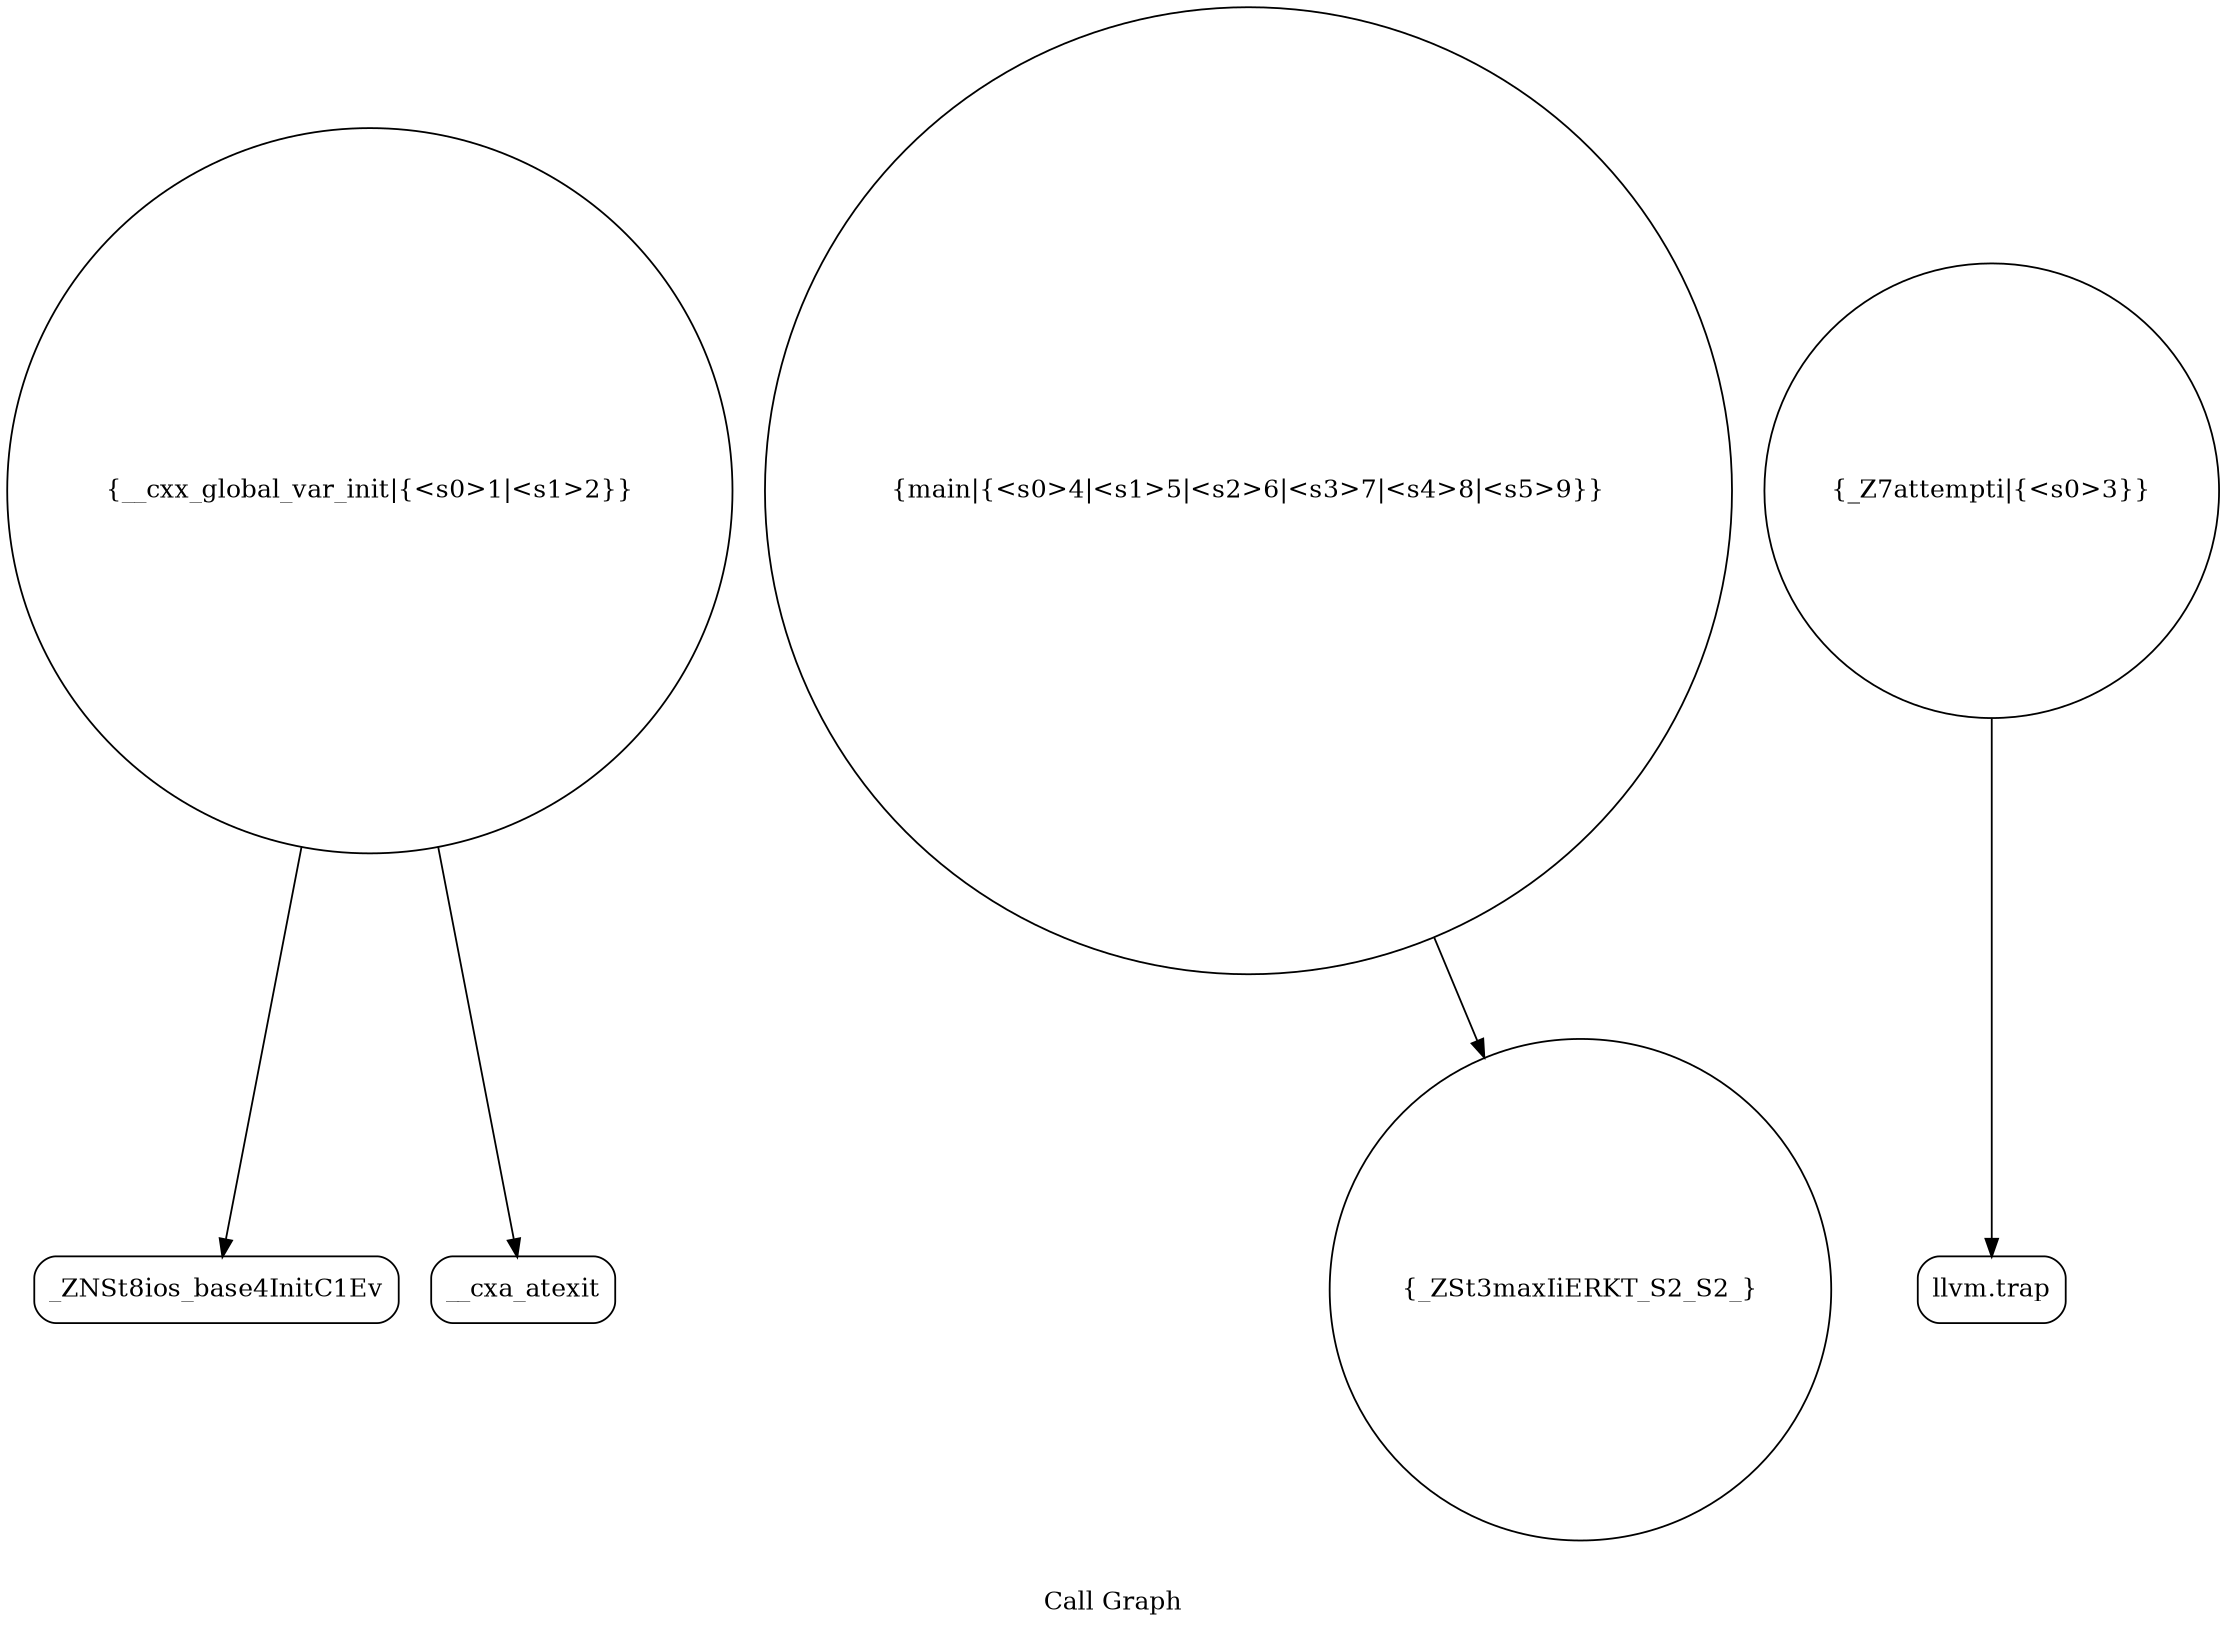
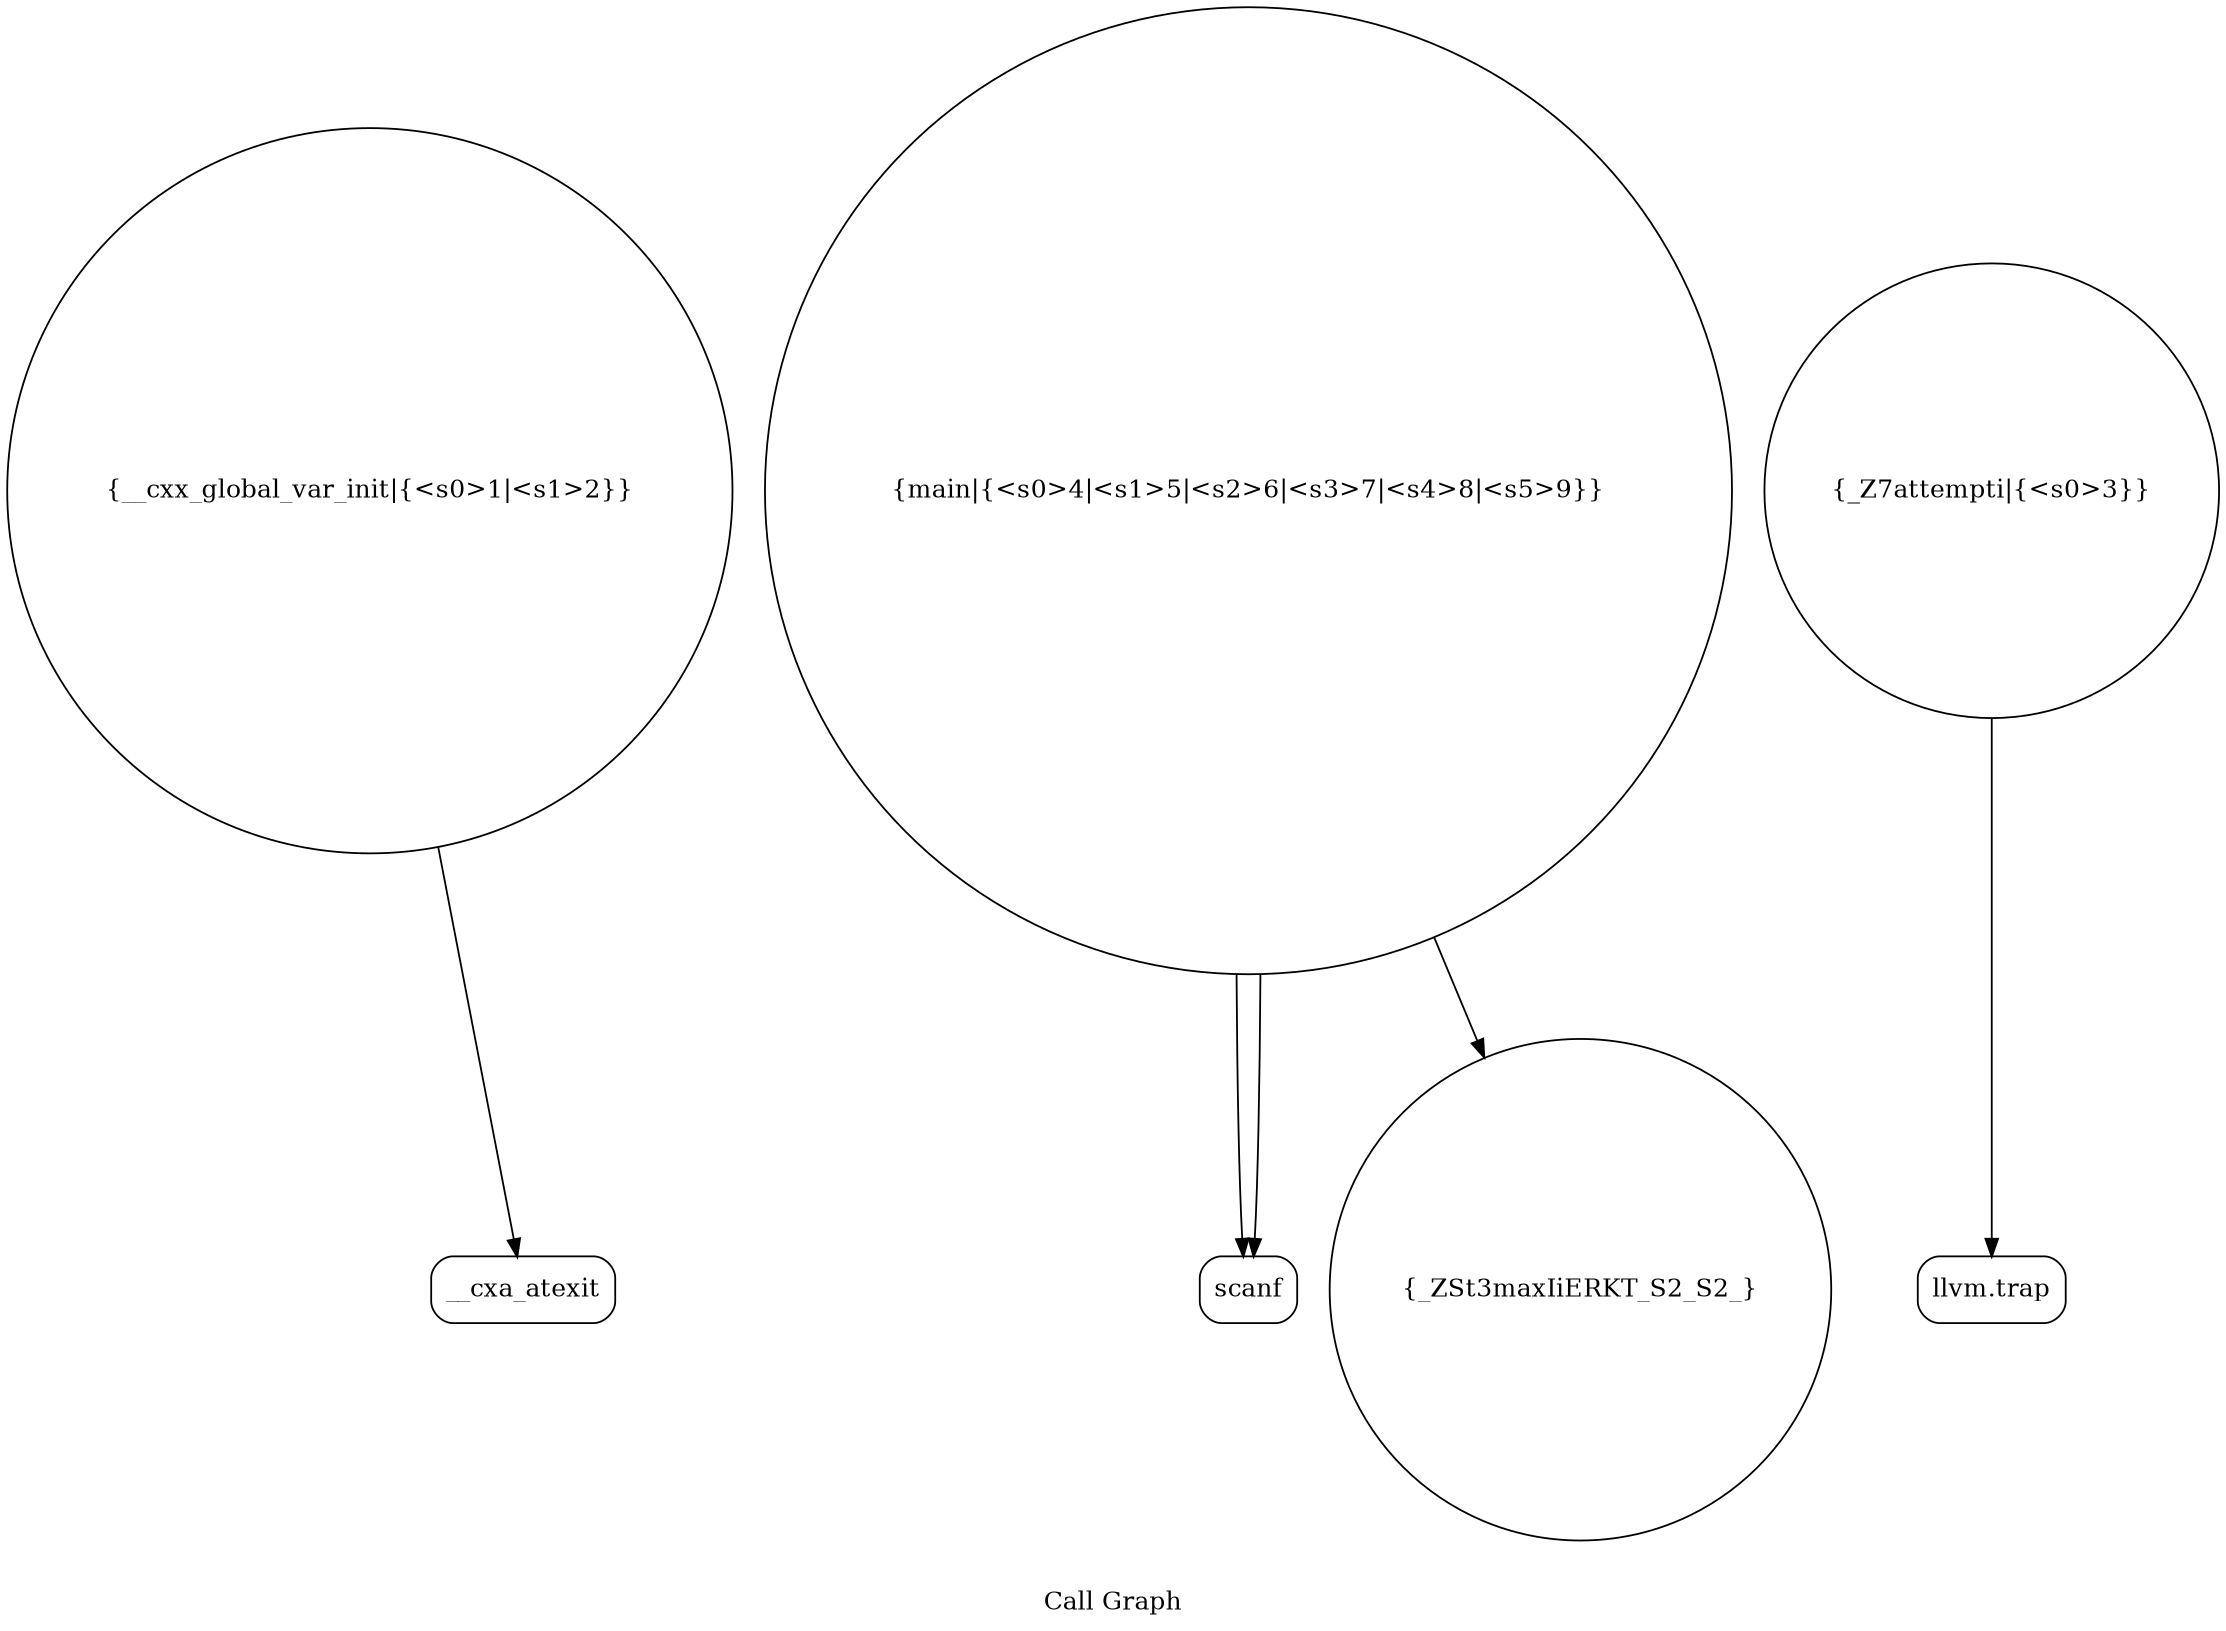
(216, 1290) -> none
none -> (1248, 1290)
